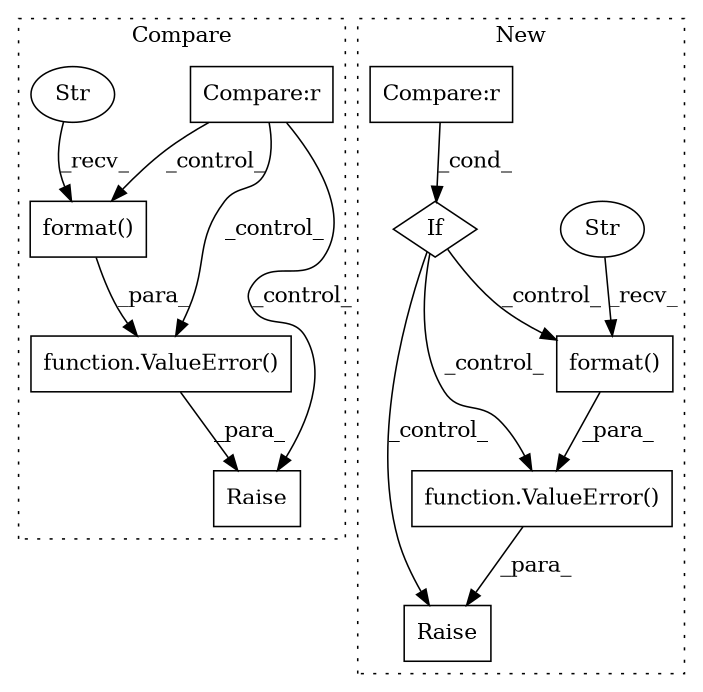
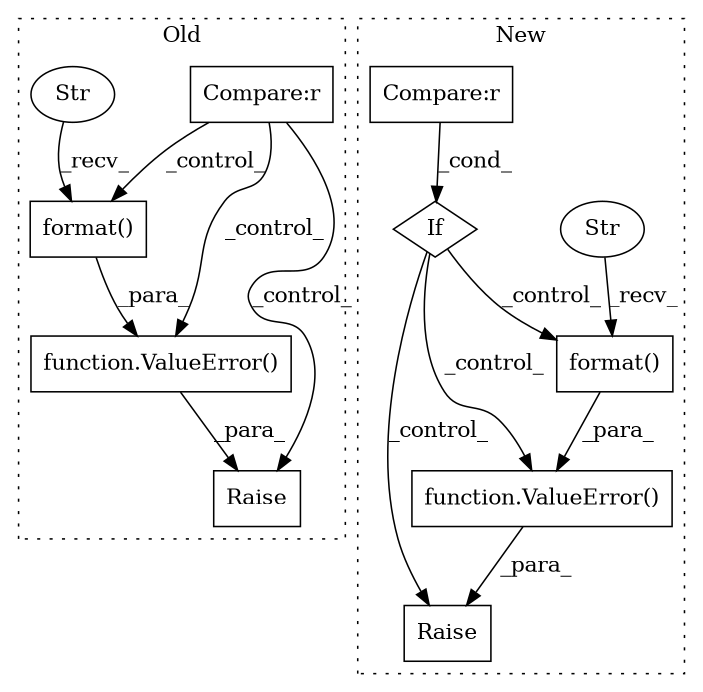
(182, 36) -> (182, 36)
